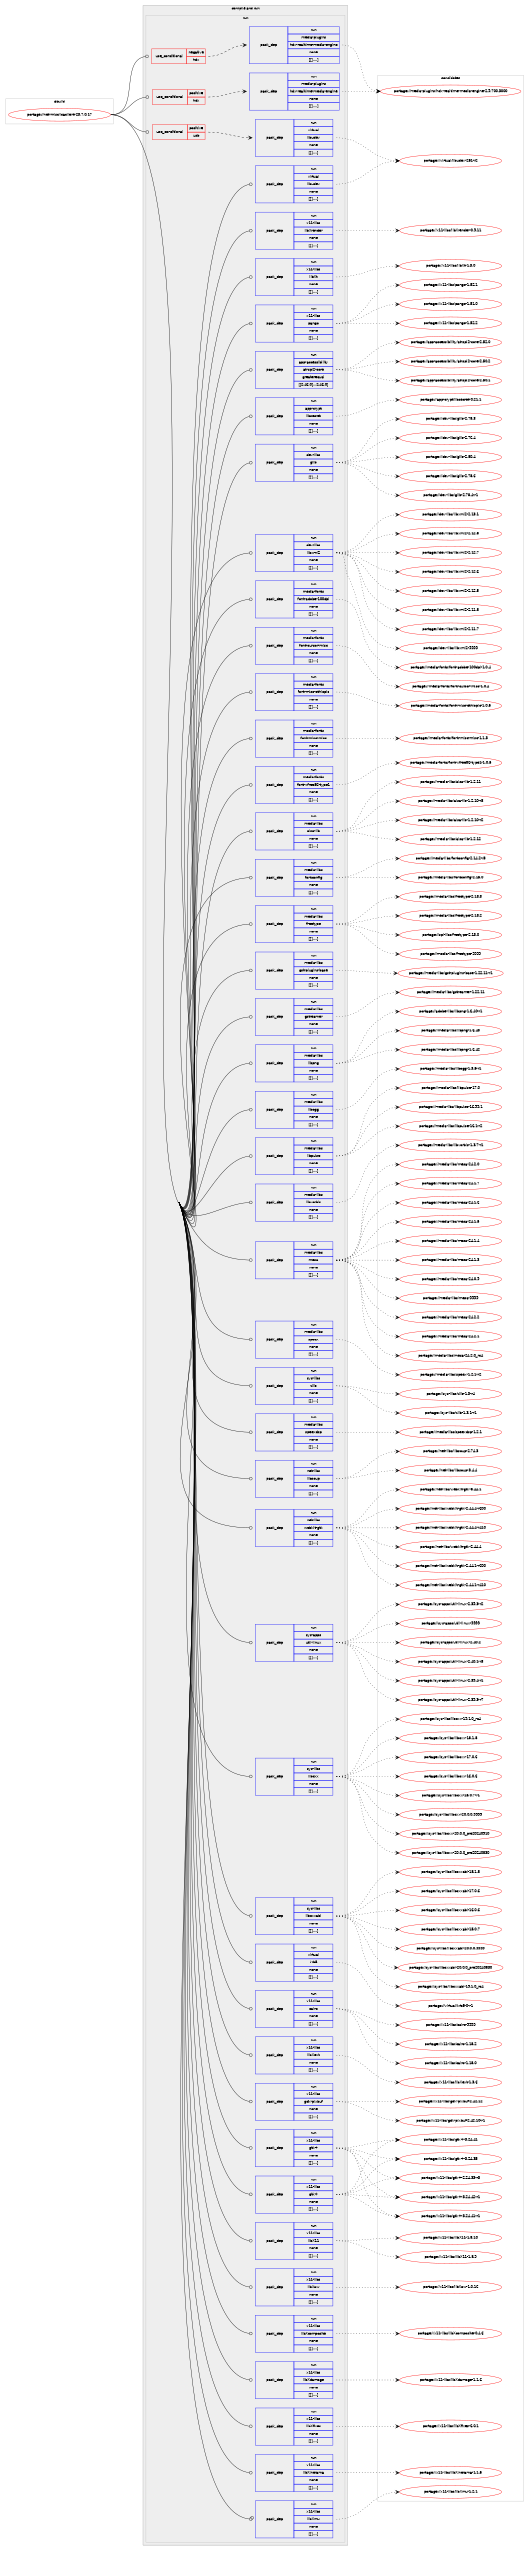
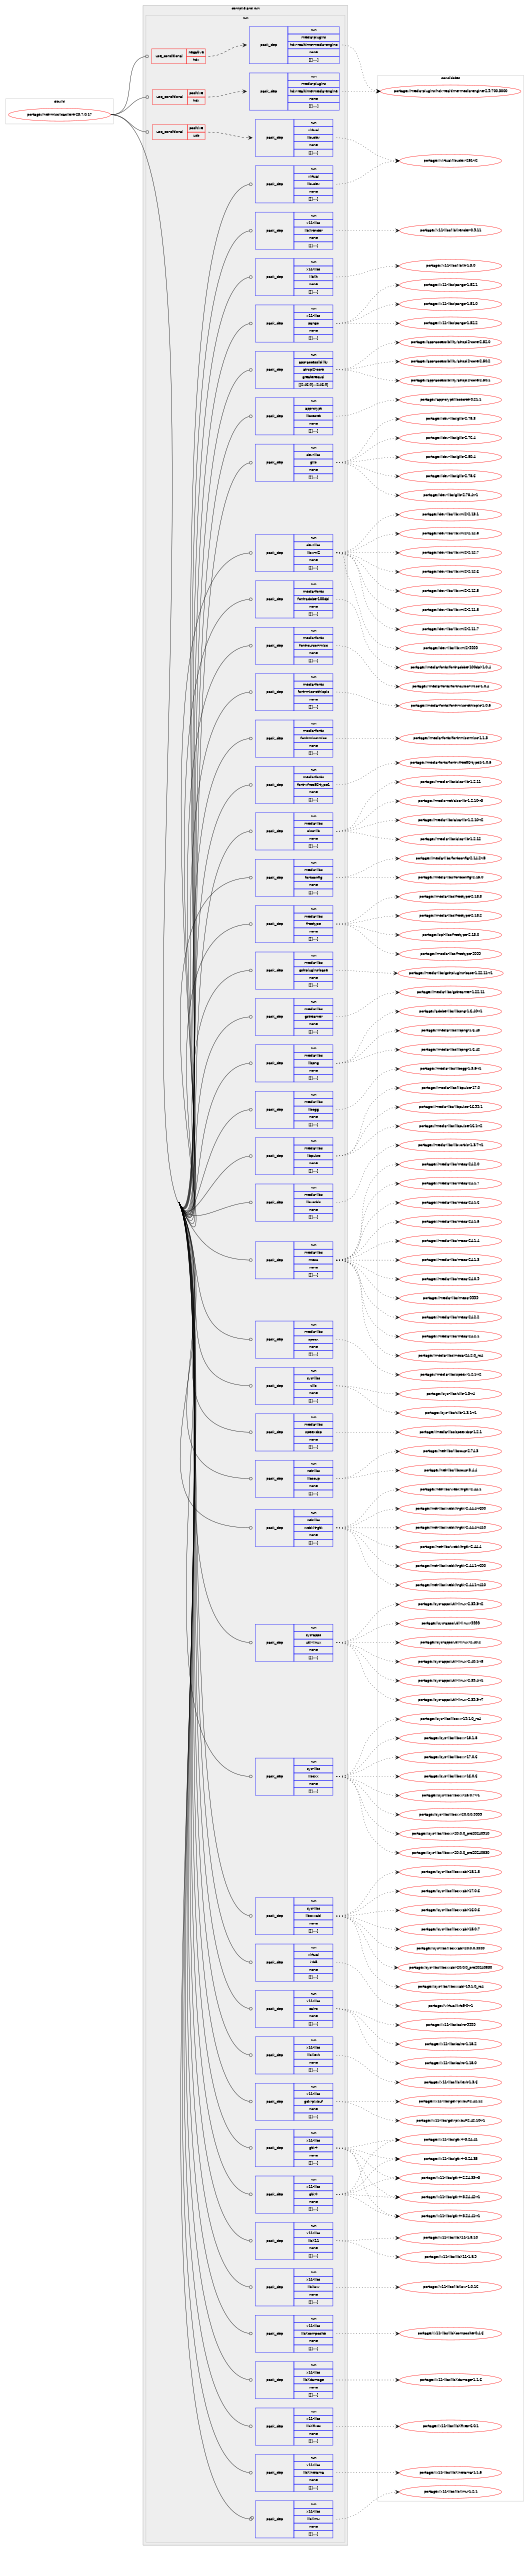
(451, 801) -> (451, 801)
(451, 1490) -> (451, 1490)
